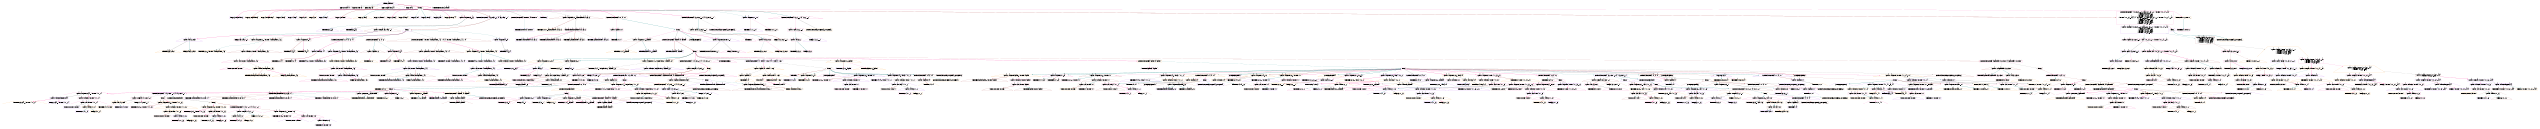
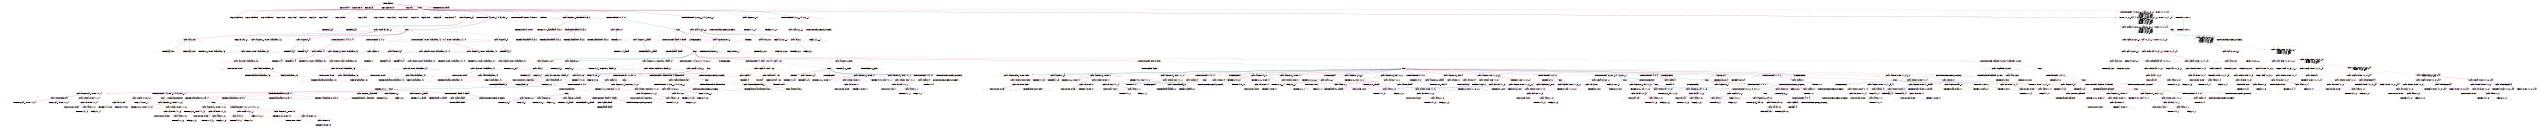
(984, 80) -> none
